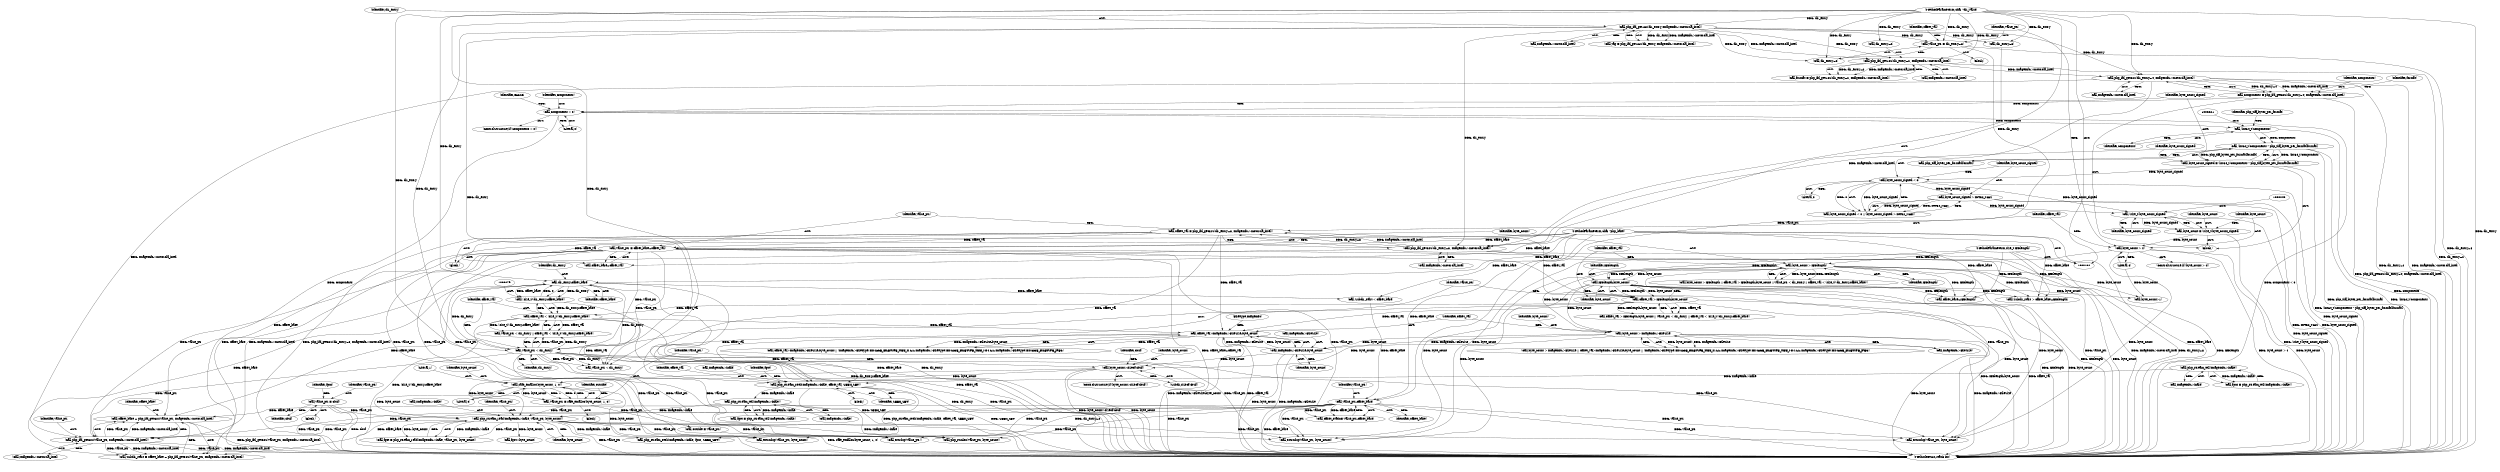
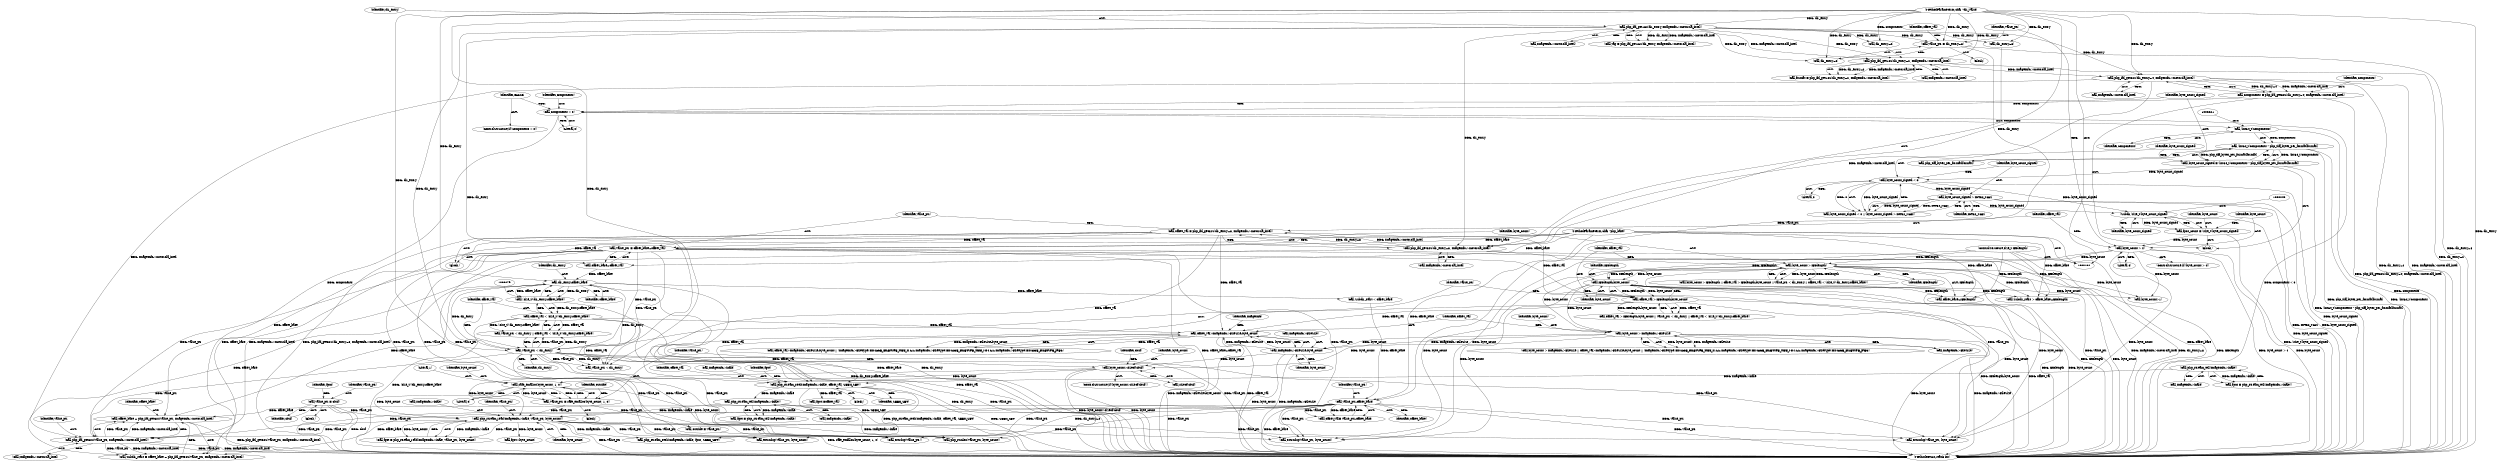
(1890, 27) -> (1890, 27)
none -> (1792, 30)
(2404, 78) -> none
(2257, 112) -> none
(536, 120) -> (511, 111)
(2008, 121) -> (2008, 121)
none -> (1969, 215)
(2144, 215) -> (2144, 215)
(2207, 232) -> (2207, 232)
(2003, 249) -> (2003, 249)
none -> (1968, 262)
(1486, 267) -> none
(1092, 278) -> (588, 274)
(1963, 283) -> (1963, 283)
(2132, 283) -> (2150, 273)
(548, 291) -> (548, 291)
(1115, 304) -> none
(1247, 317) -> (1247, 317)
(1184, 385) -> (1184, 385)
none -> (824, 402)
(1345, 419) -> (1345, 419)
(1024, 453) -> (767, 429)
